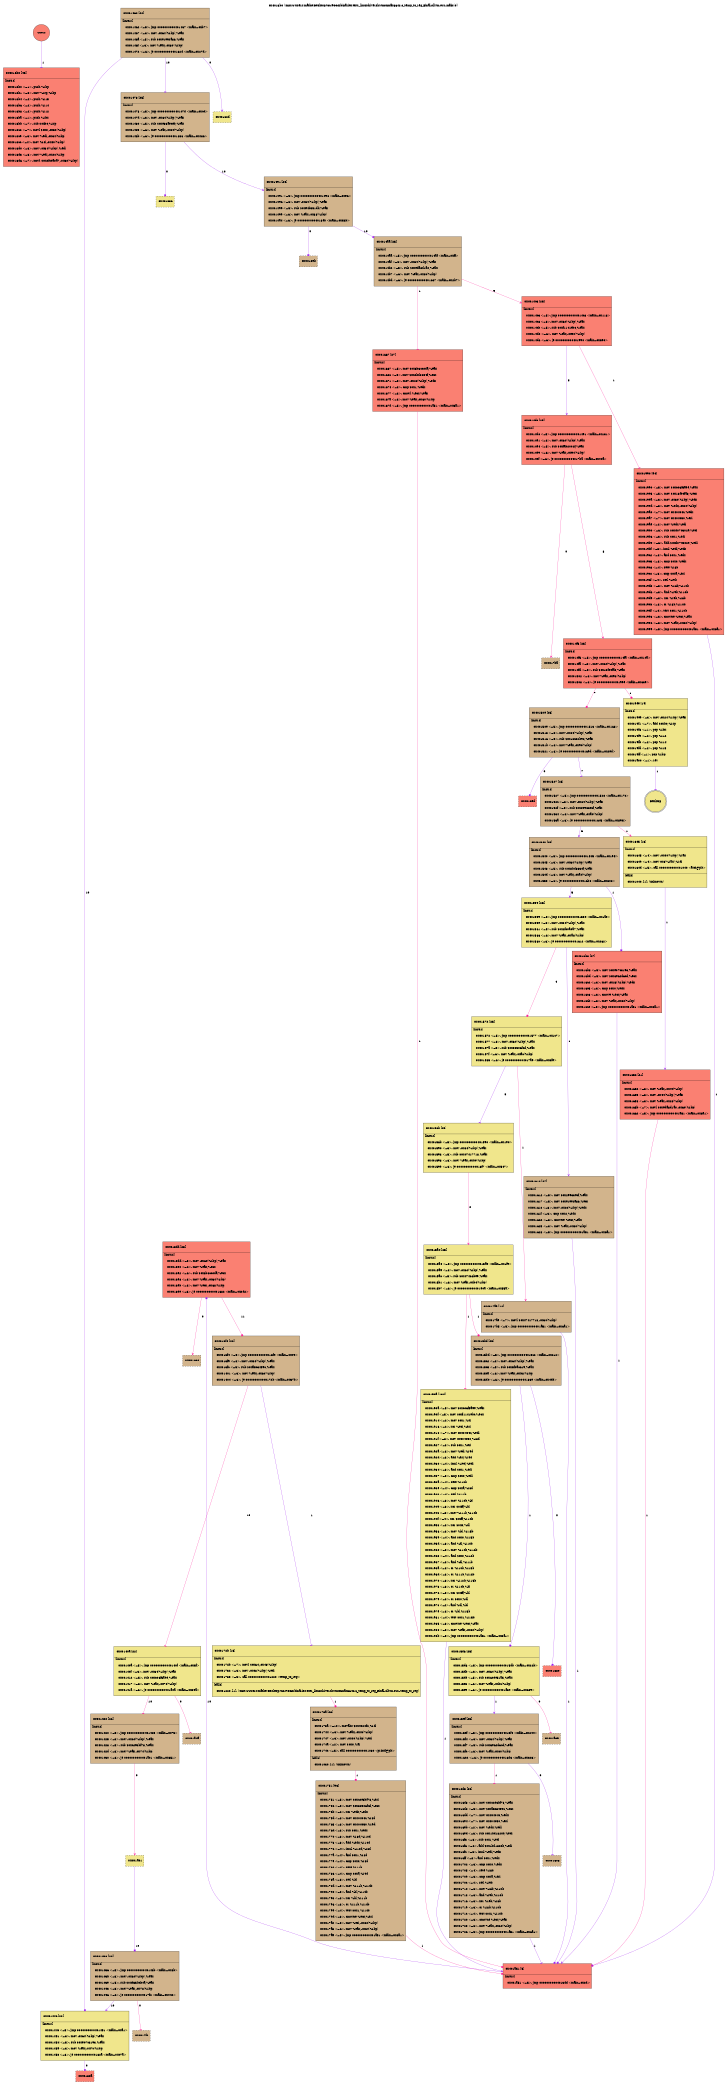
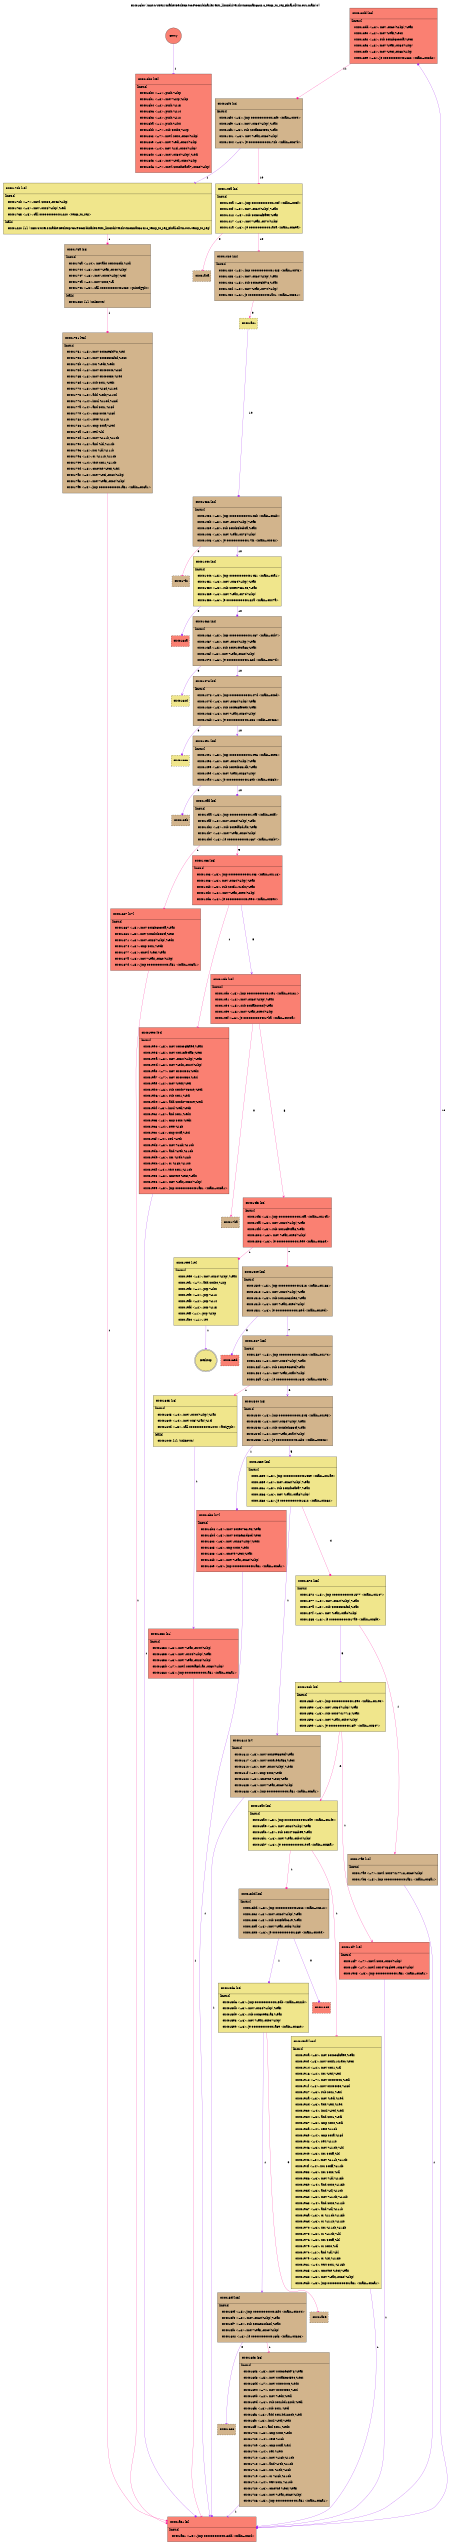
(41, 33) -> (173, 36)
(85, 1027) -> (237, 610)
(192, 1361) -> none
none -> (384, 1961)
